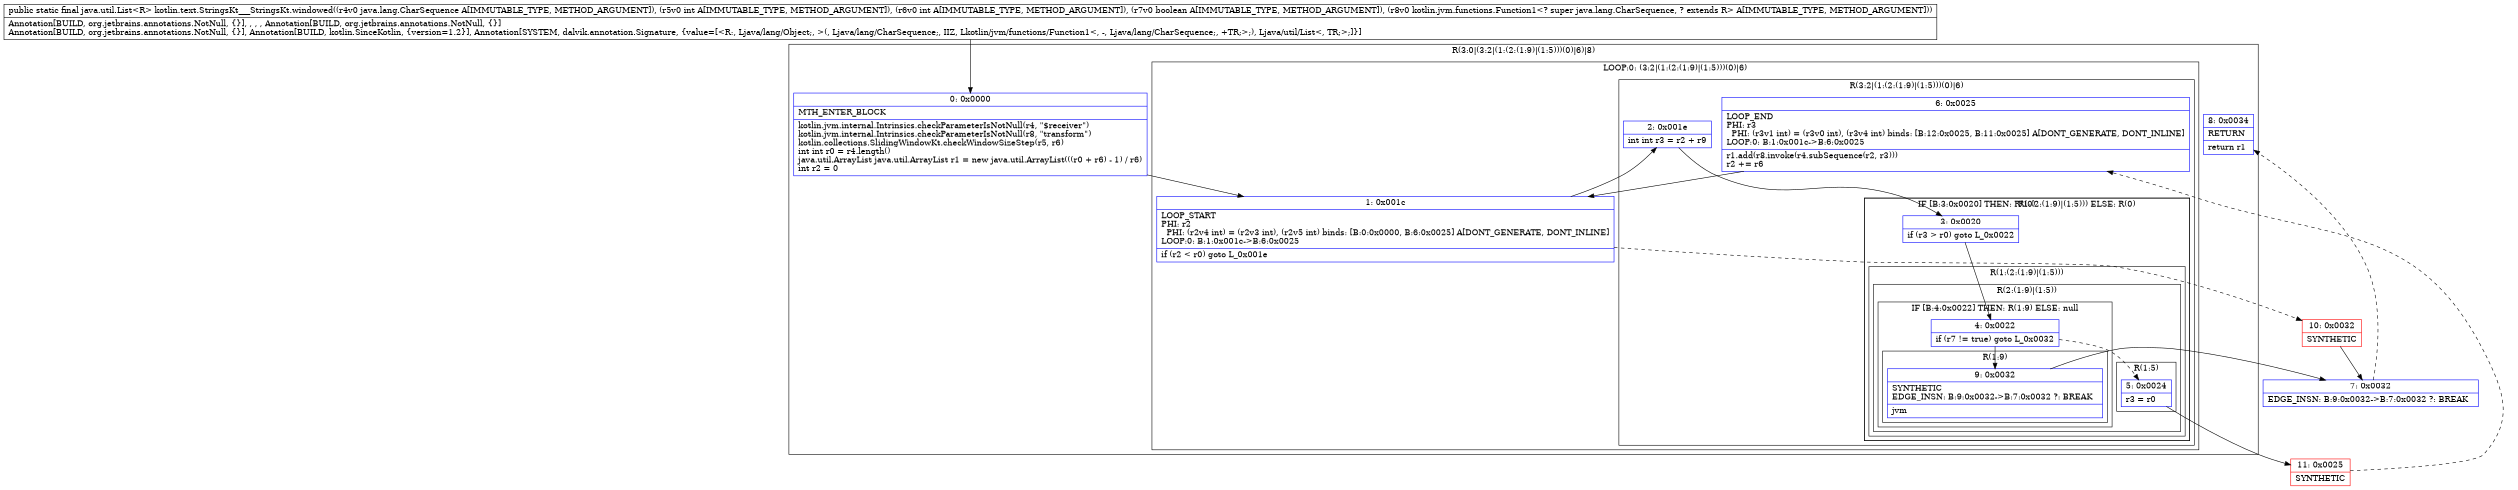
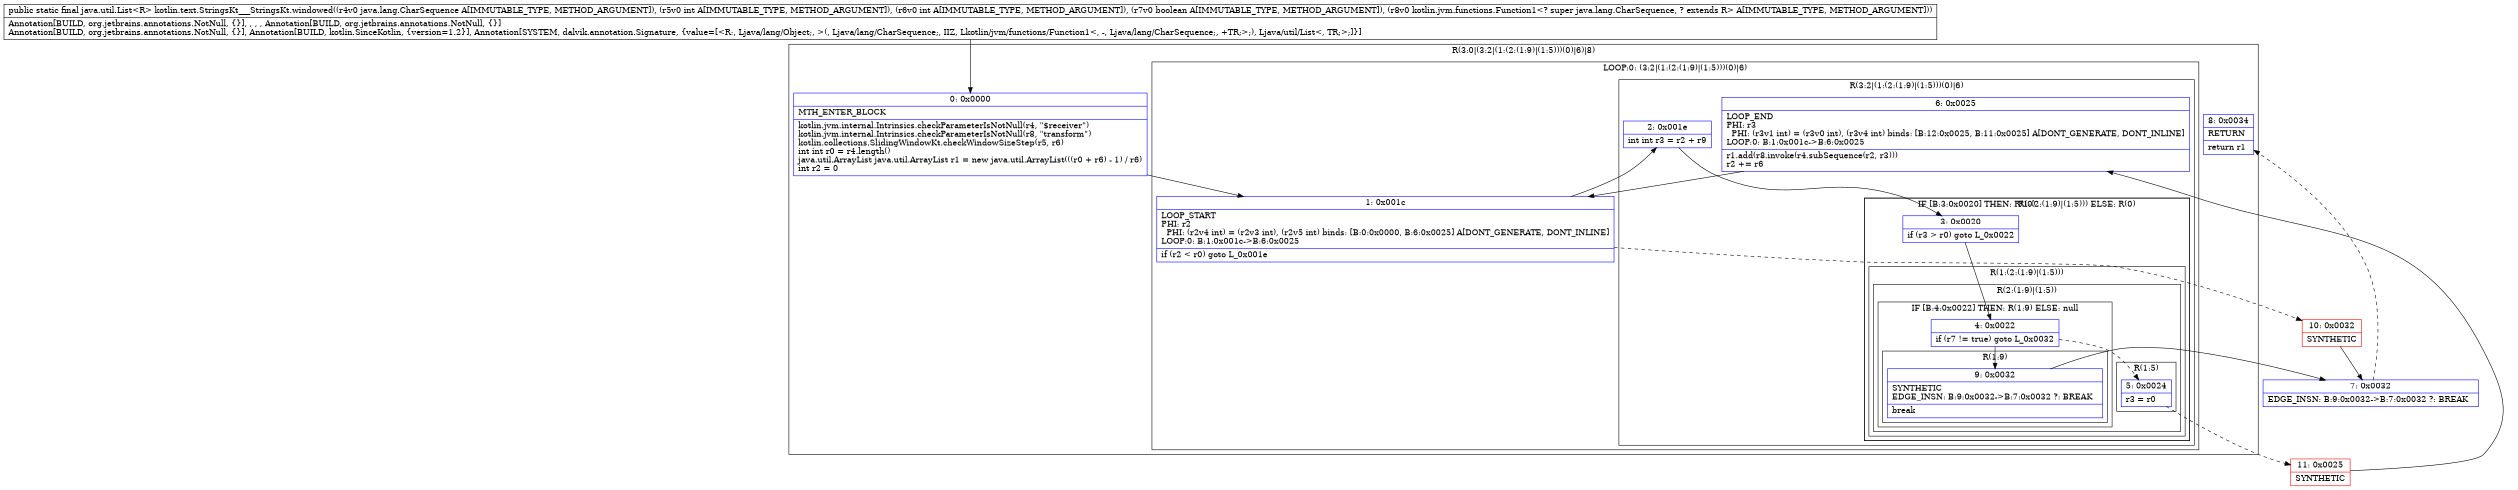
(2430, 279) -> (2430, 279)
(1900, 411) -> (1904, 411)
(2224, 439) -> (2224, 439)
